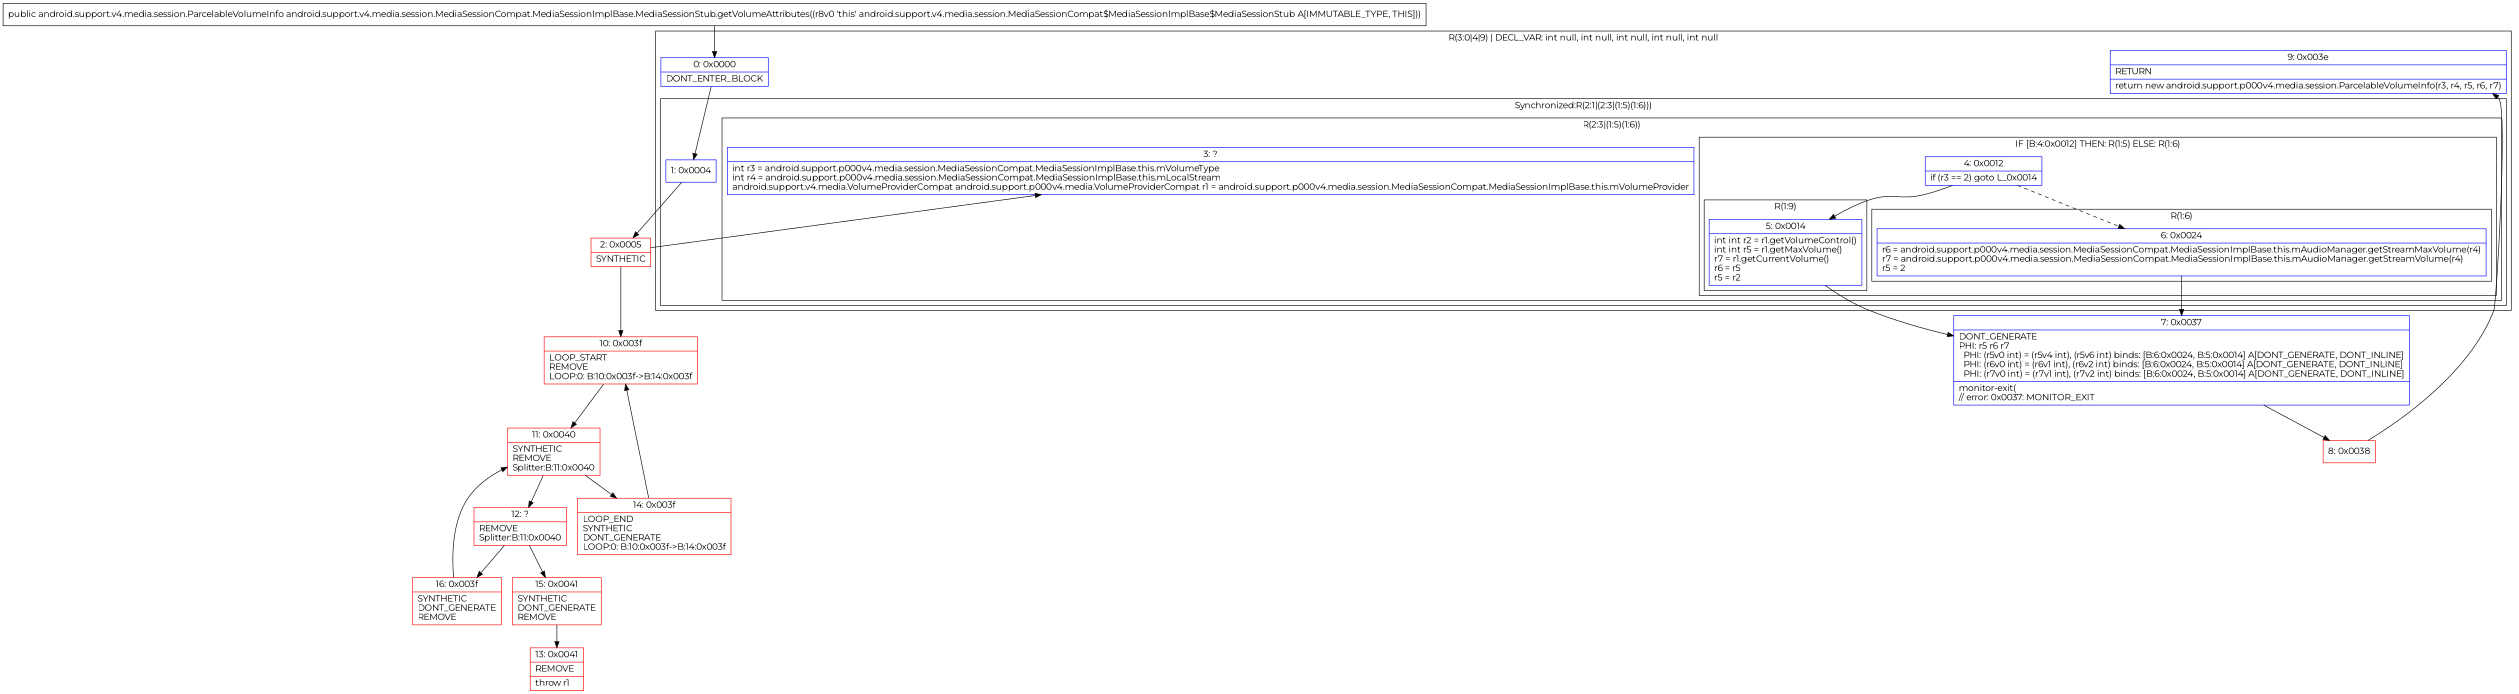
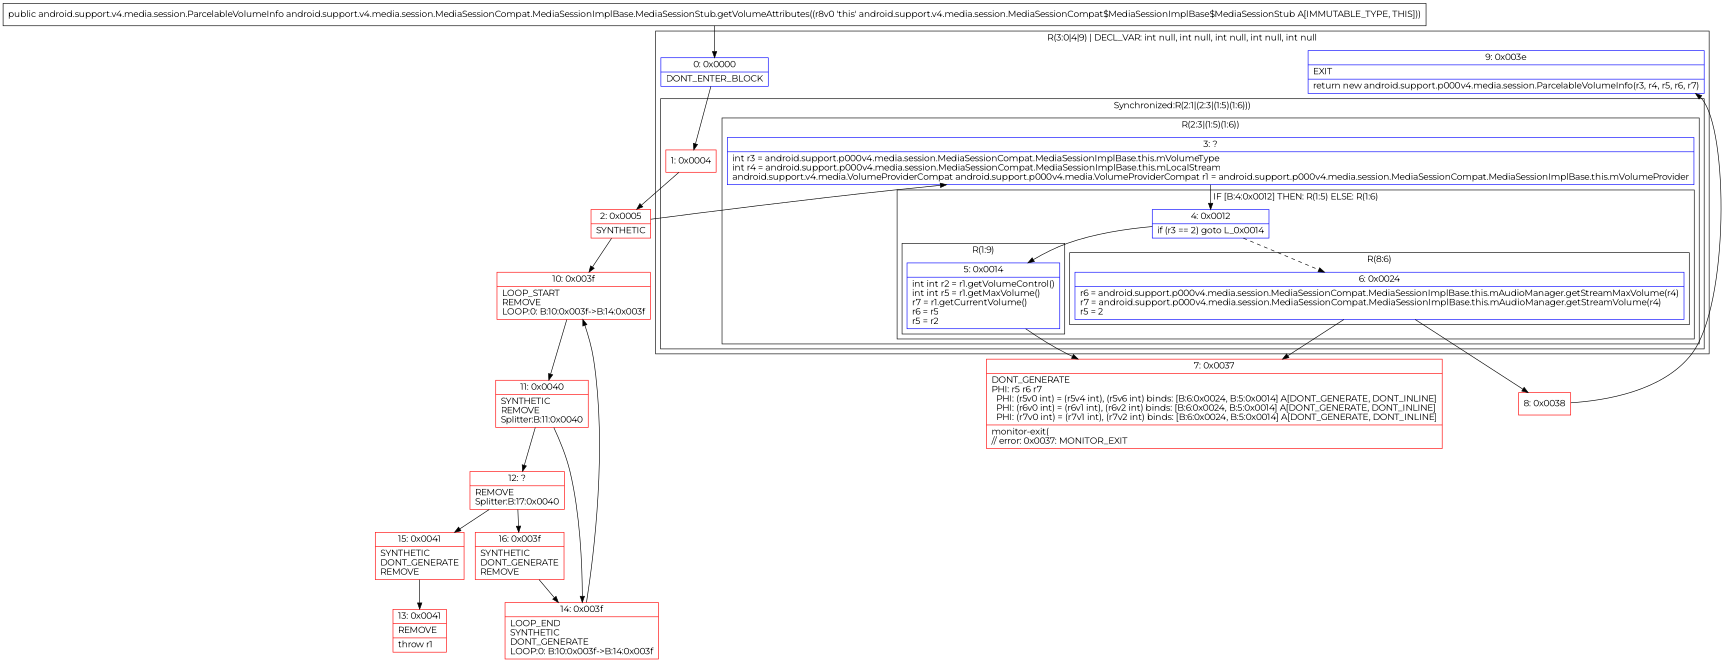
(2133, 72) -> (1323, 72)
(691, 171) -> (691, 161)
none -> (1211, 194)
(2182, 216) -> (1379, 260)
(2182, 360) -> (1214, 404)
(2294, 421) -> (1474, 358)
(460, 515) -> (547, 589)
(520, 538) -> (517, 502)
